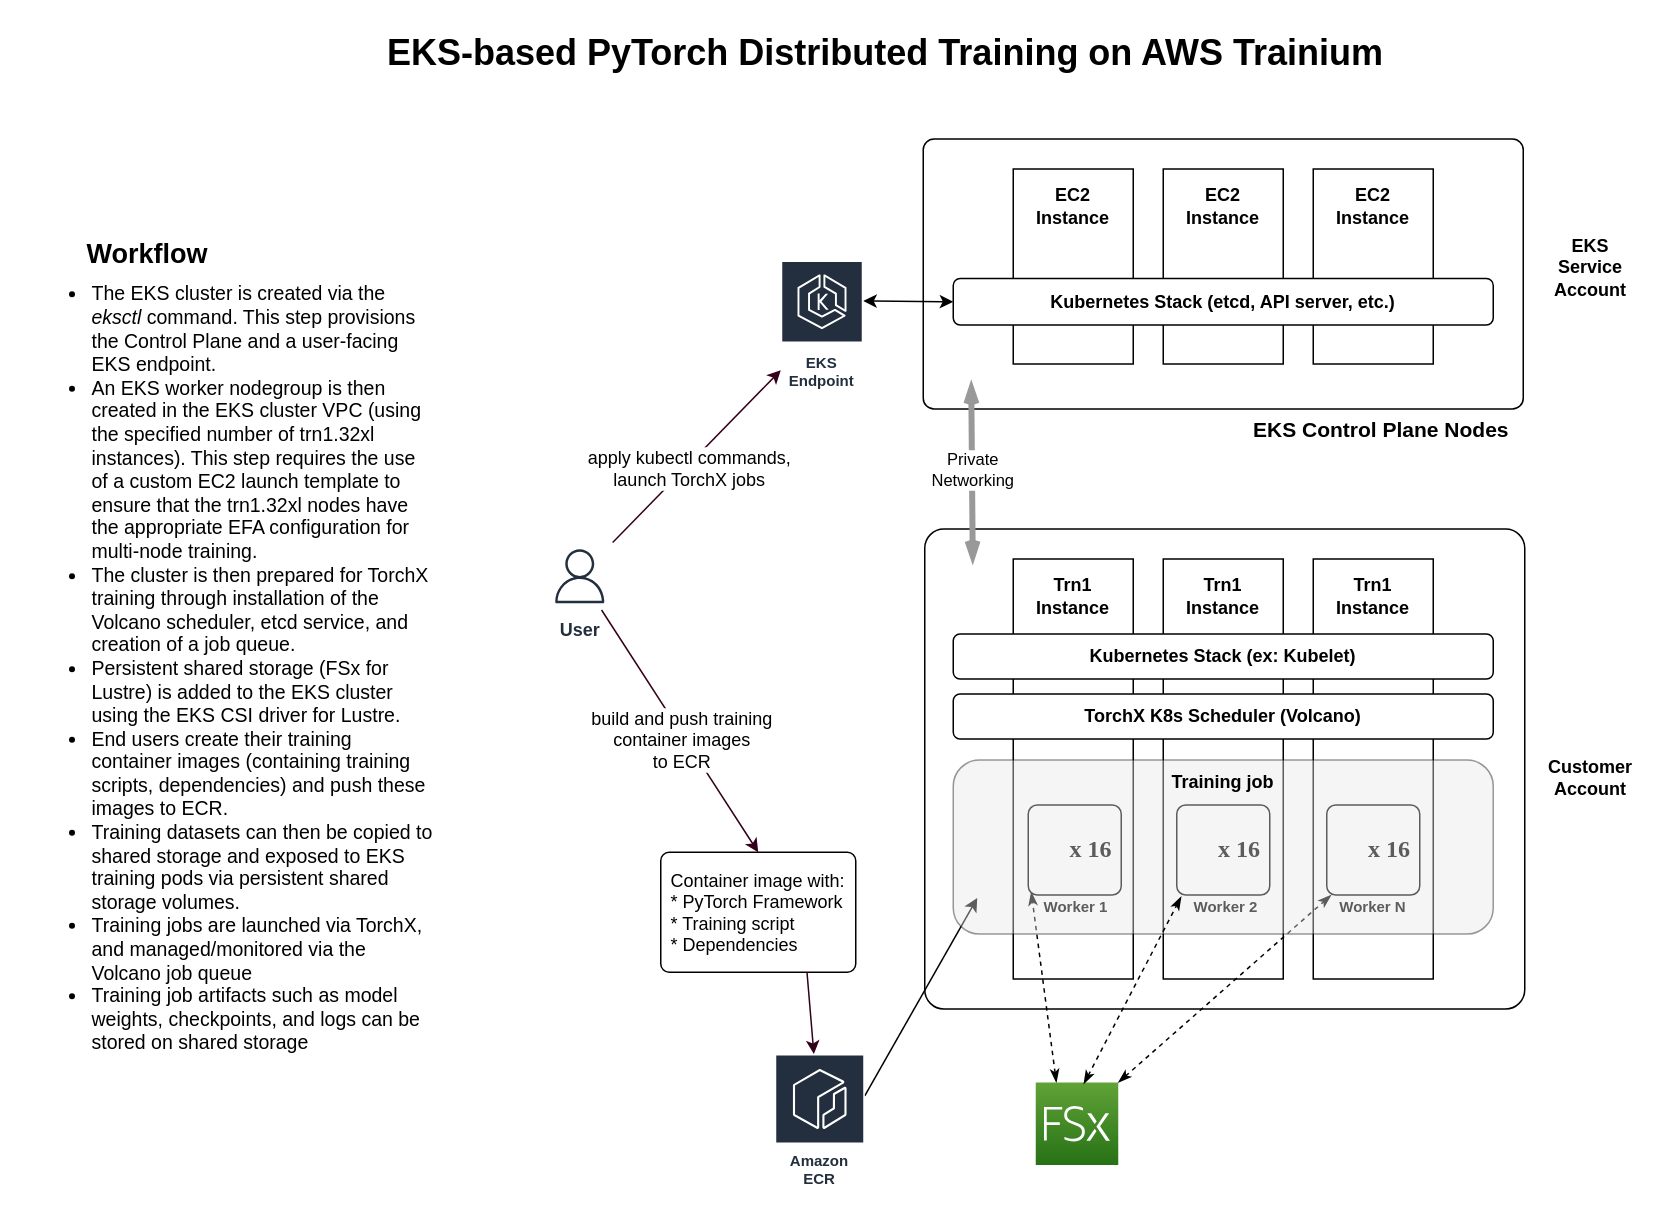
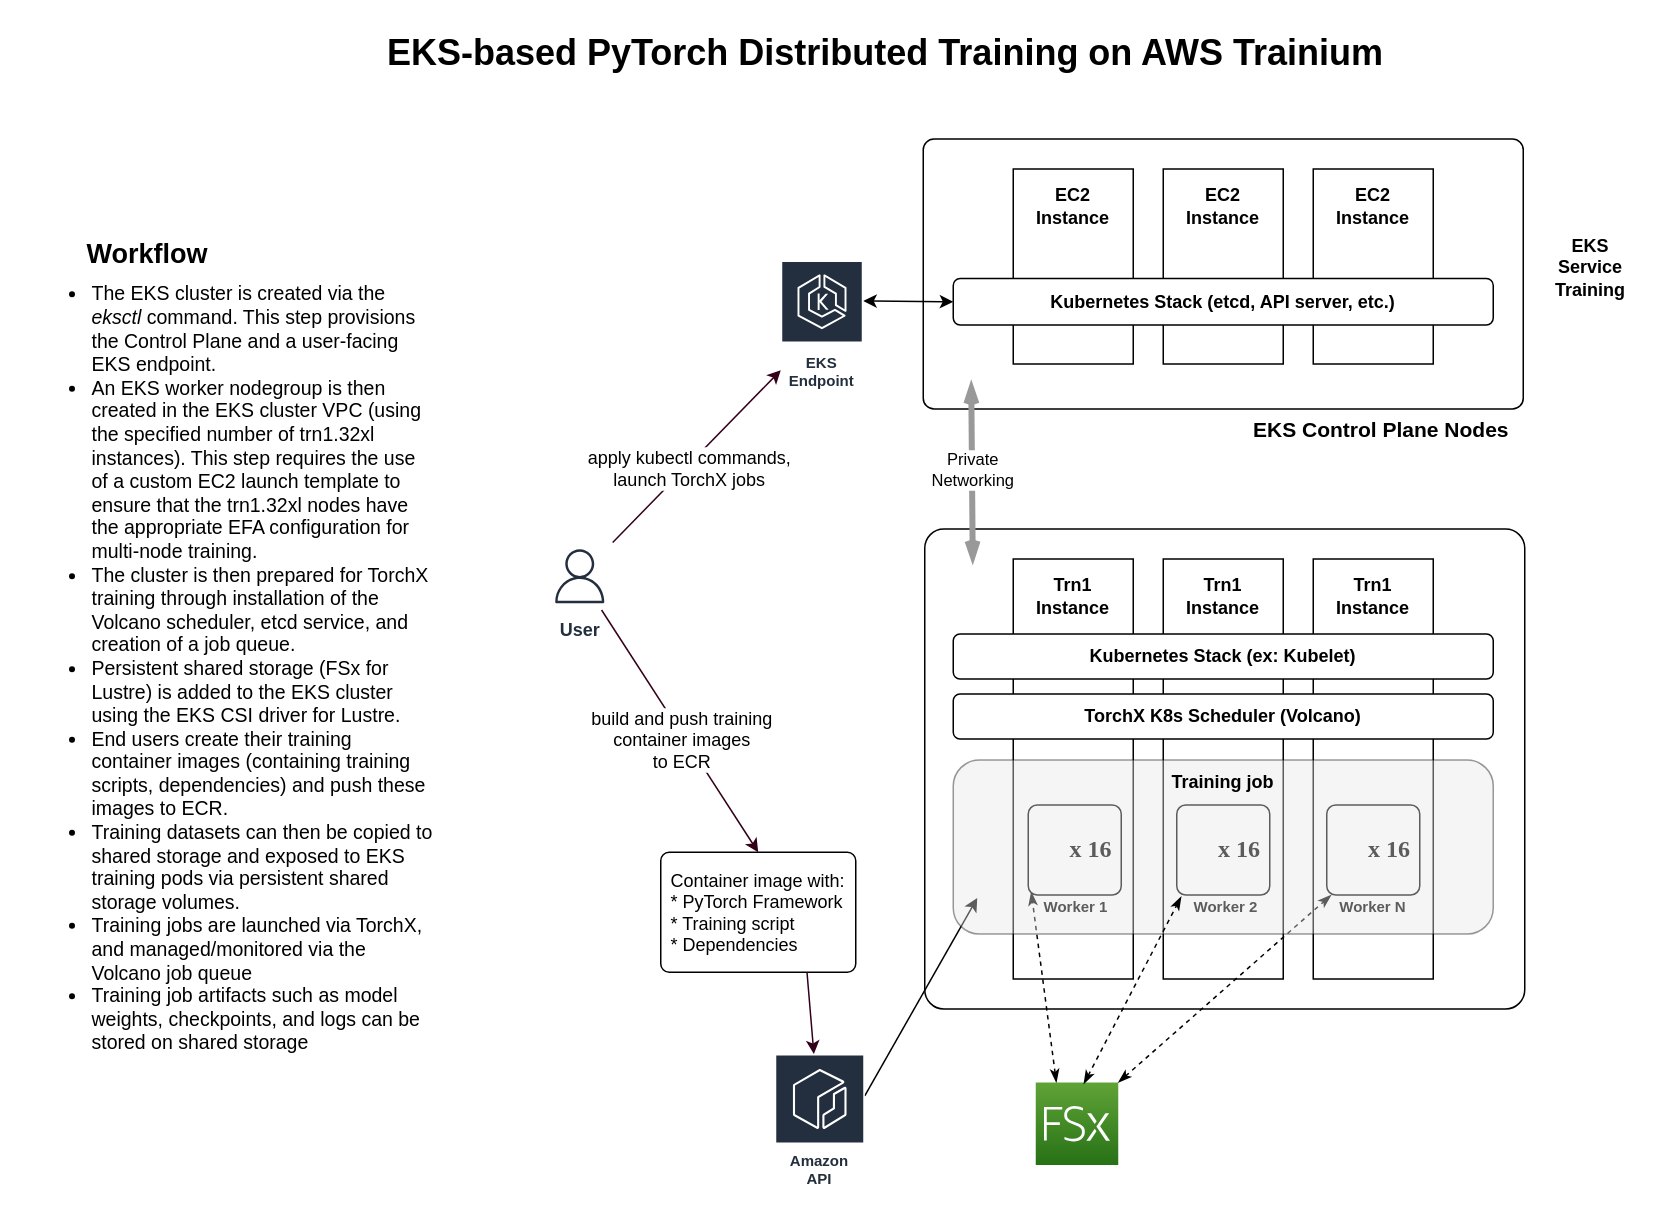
(1591, 268) -> (1591, 268)
(1591, 778) -> none
(820, 1178) -> (820, 1178)
